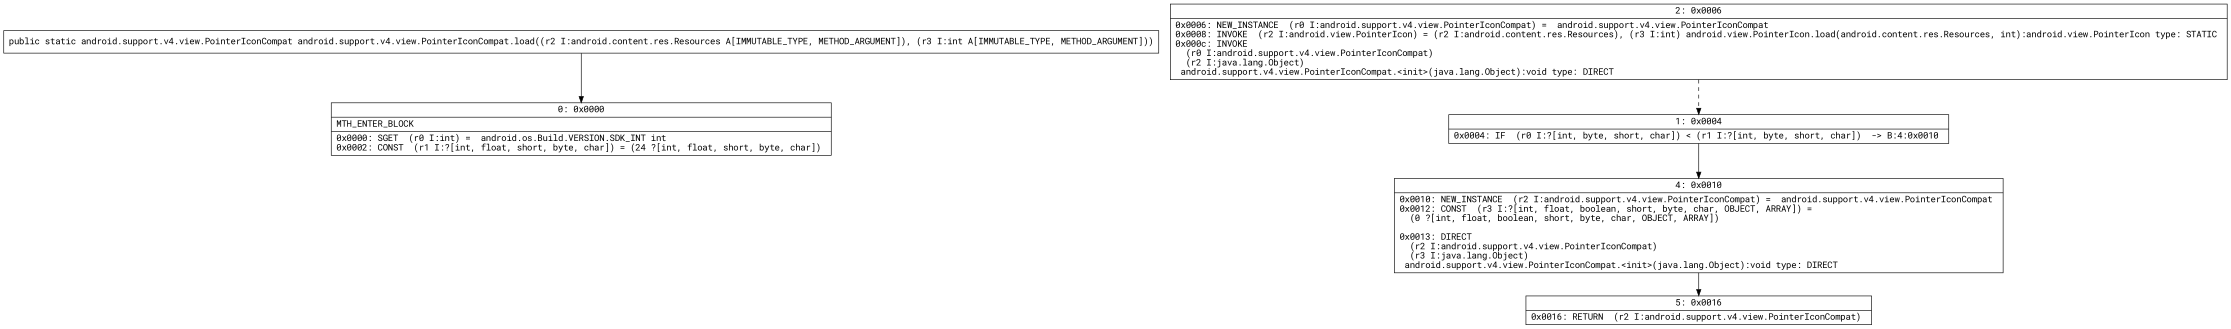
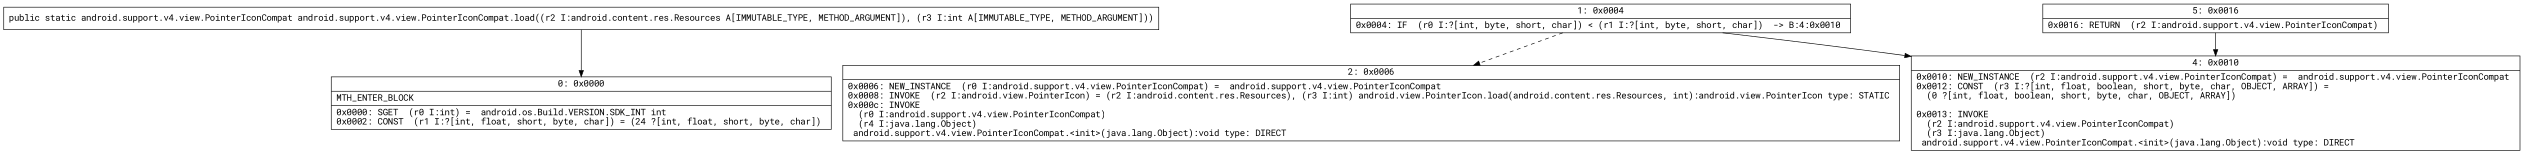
(1240, 63) -> (912, 124)
(1699, 94) -> (1521, 48)
(1441, 237) -> (1958, 115)
(1699, 281) -> (2216, 41)
